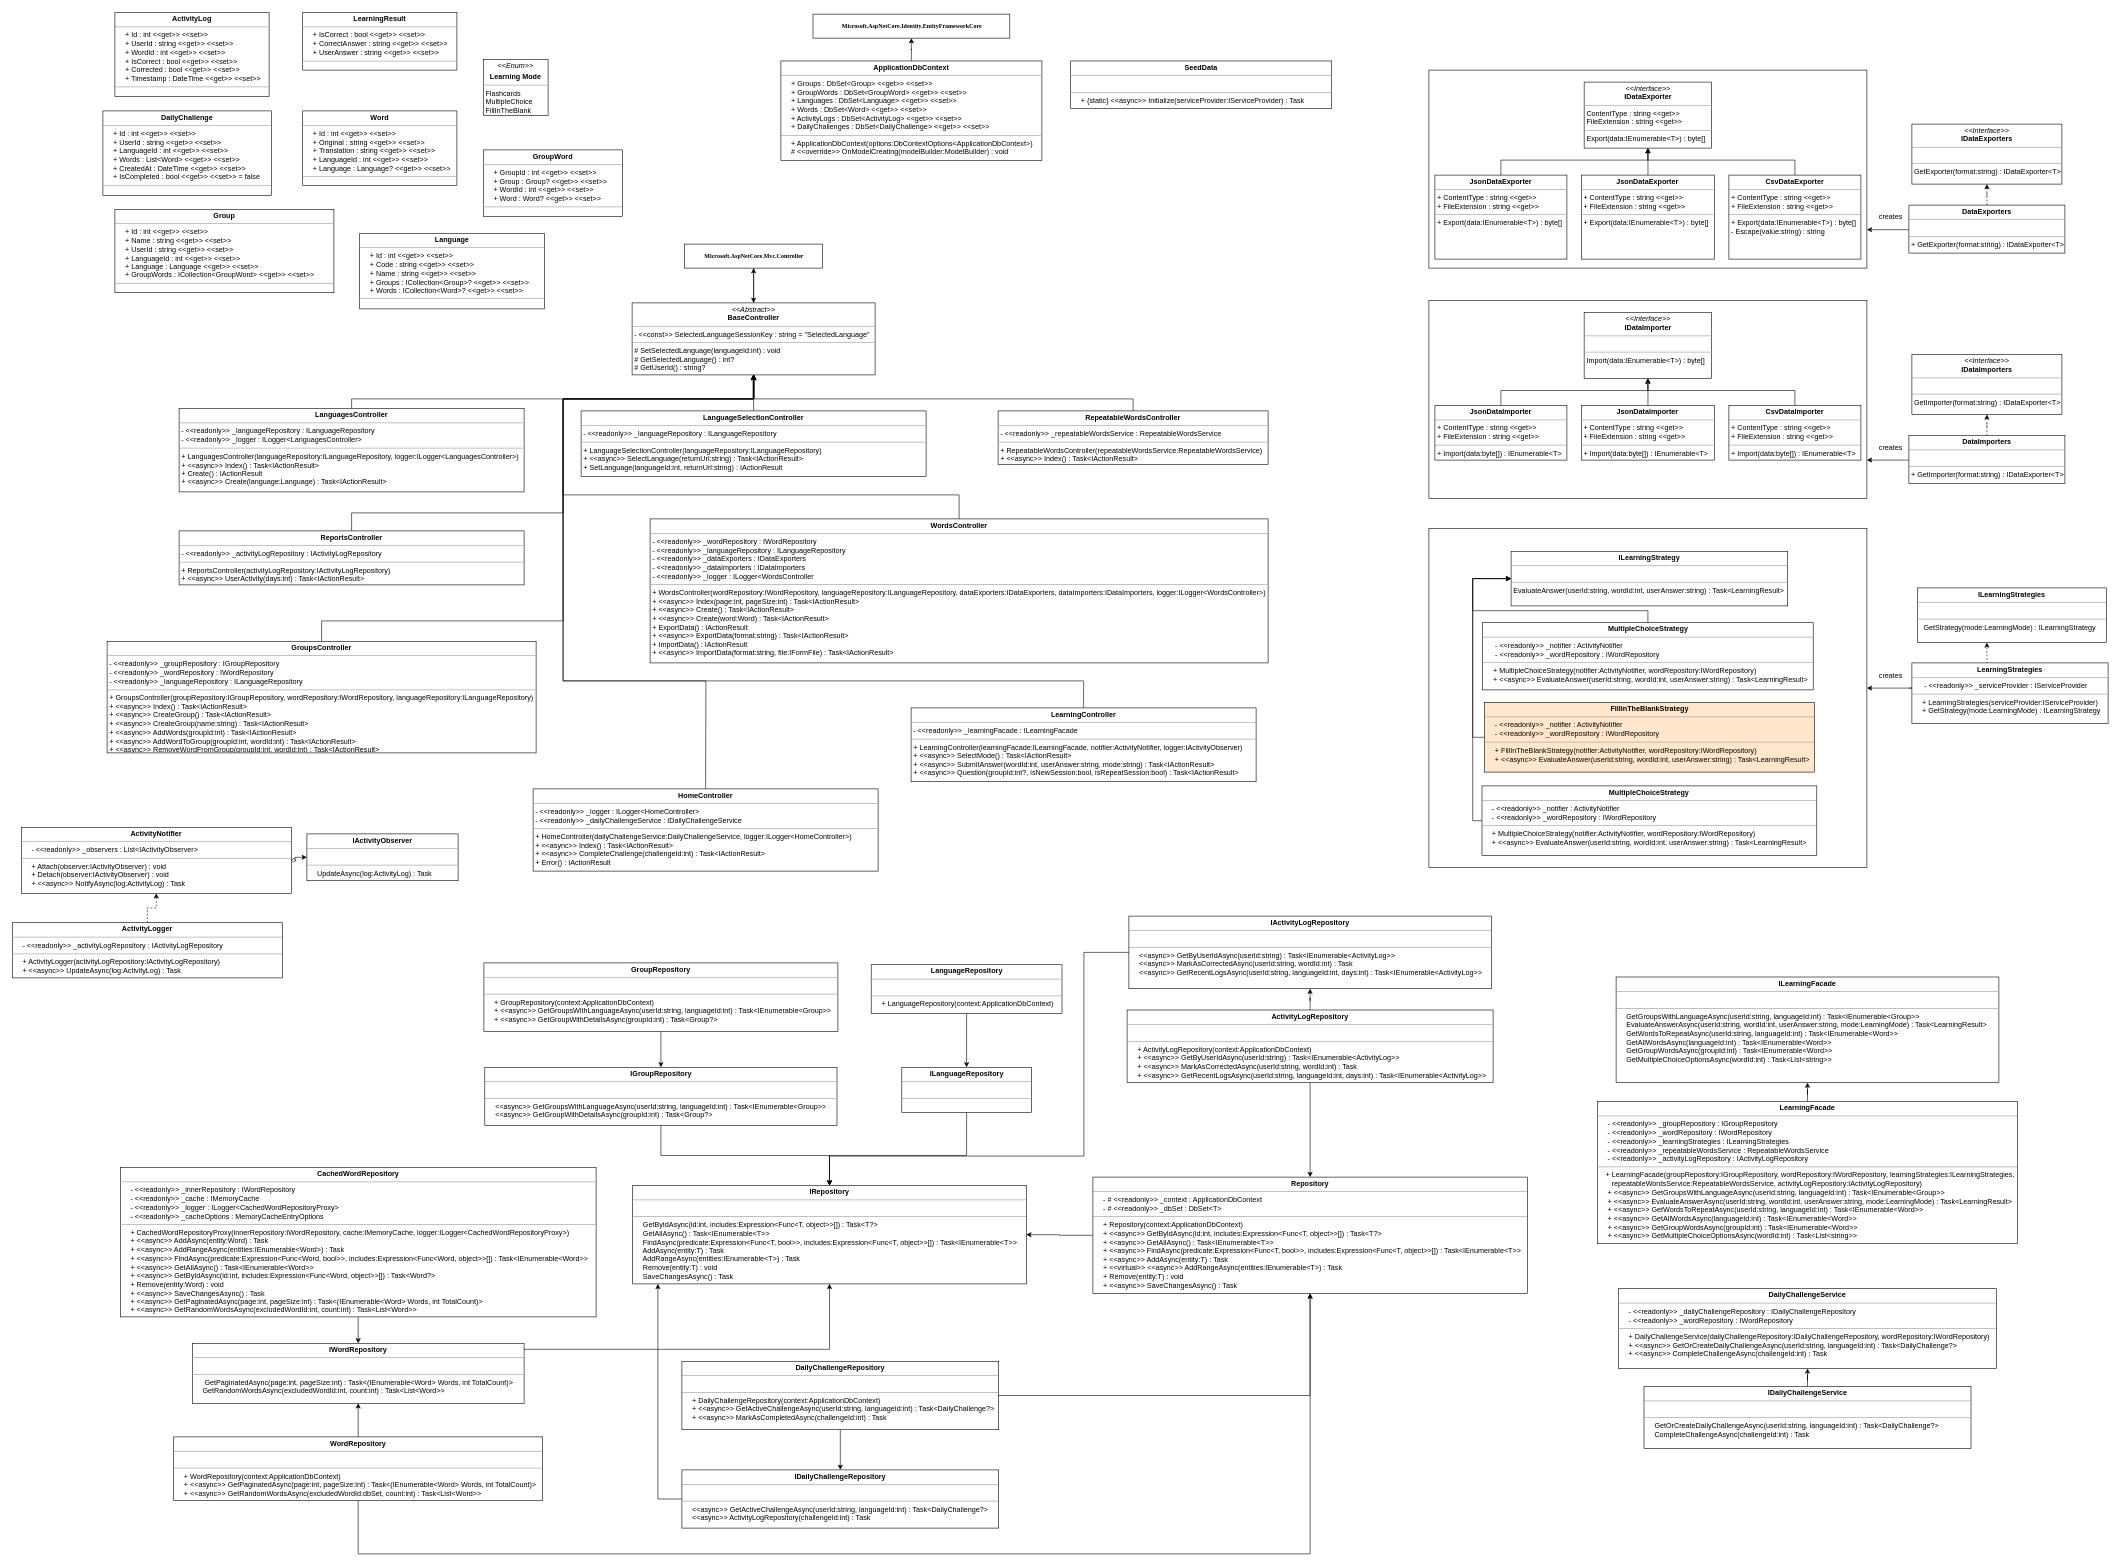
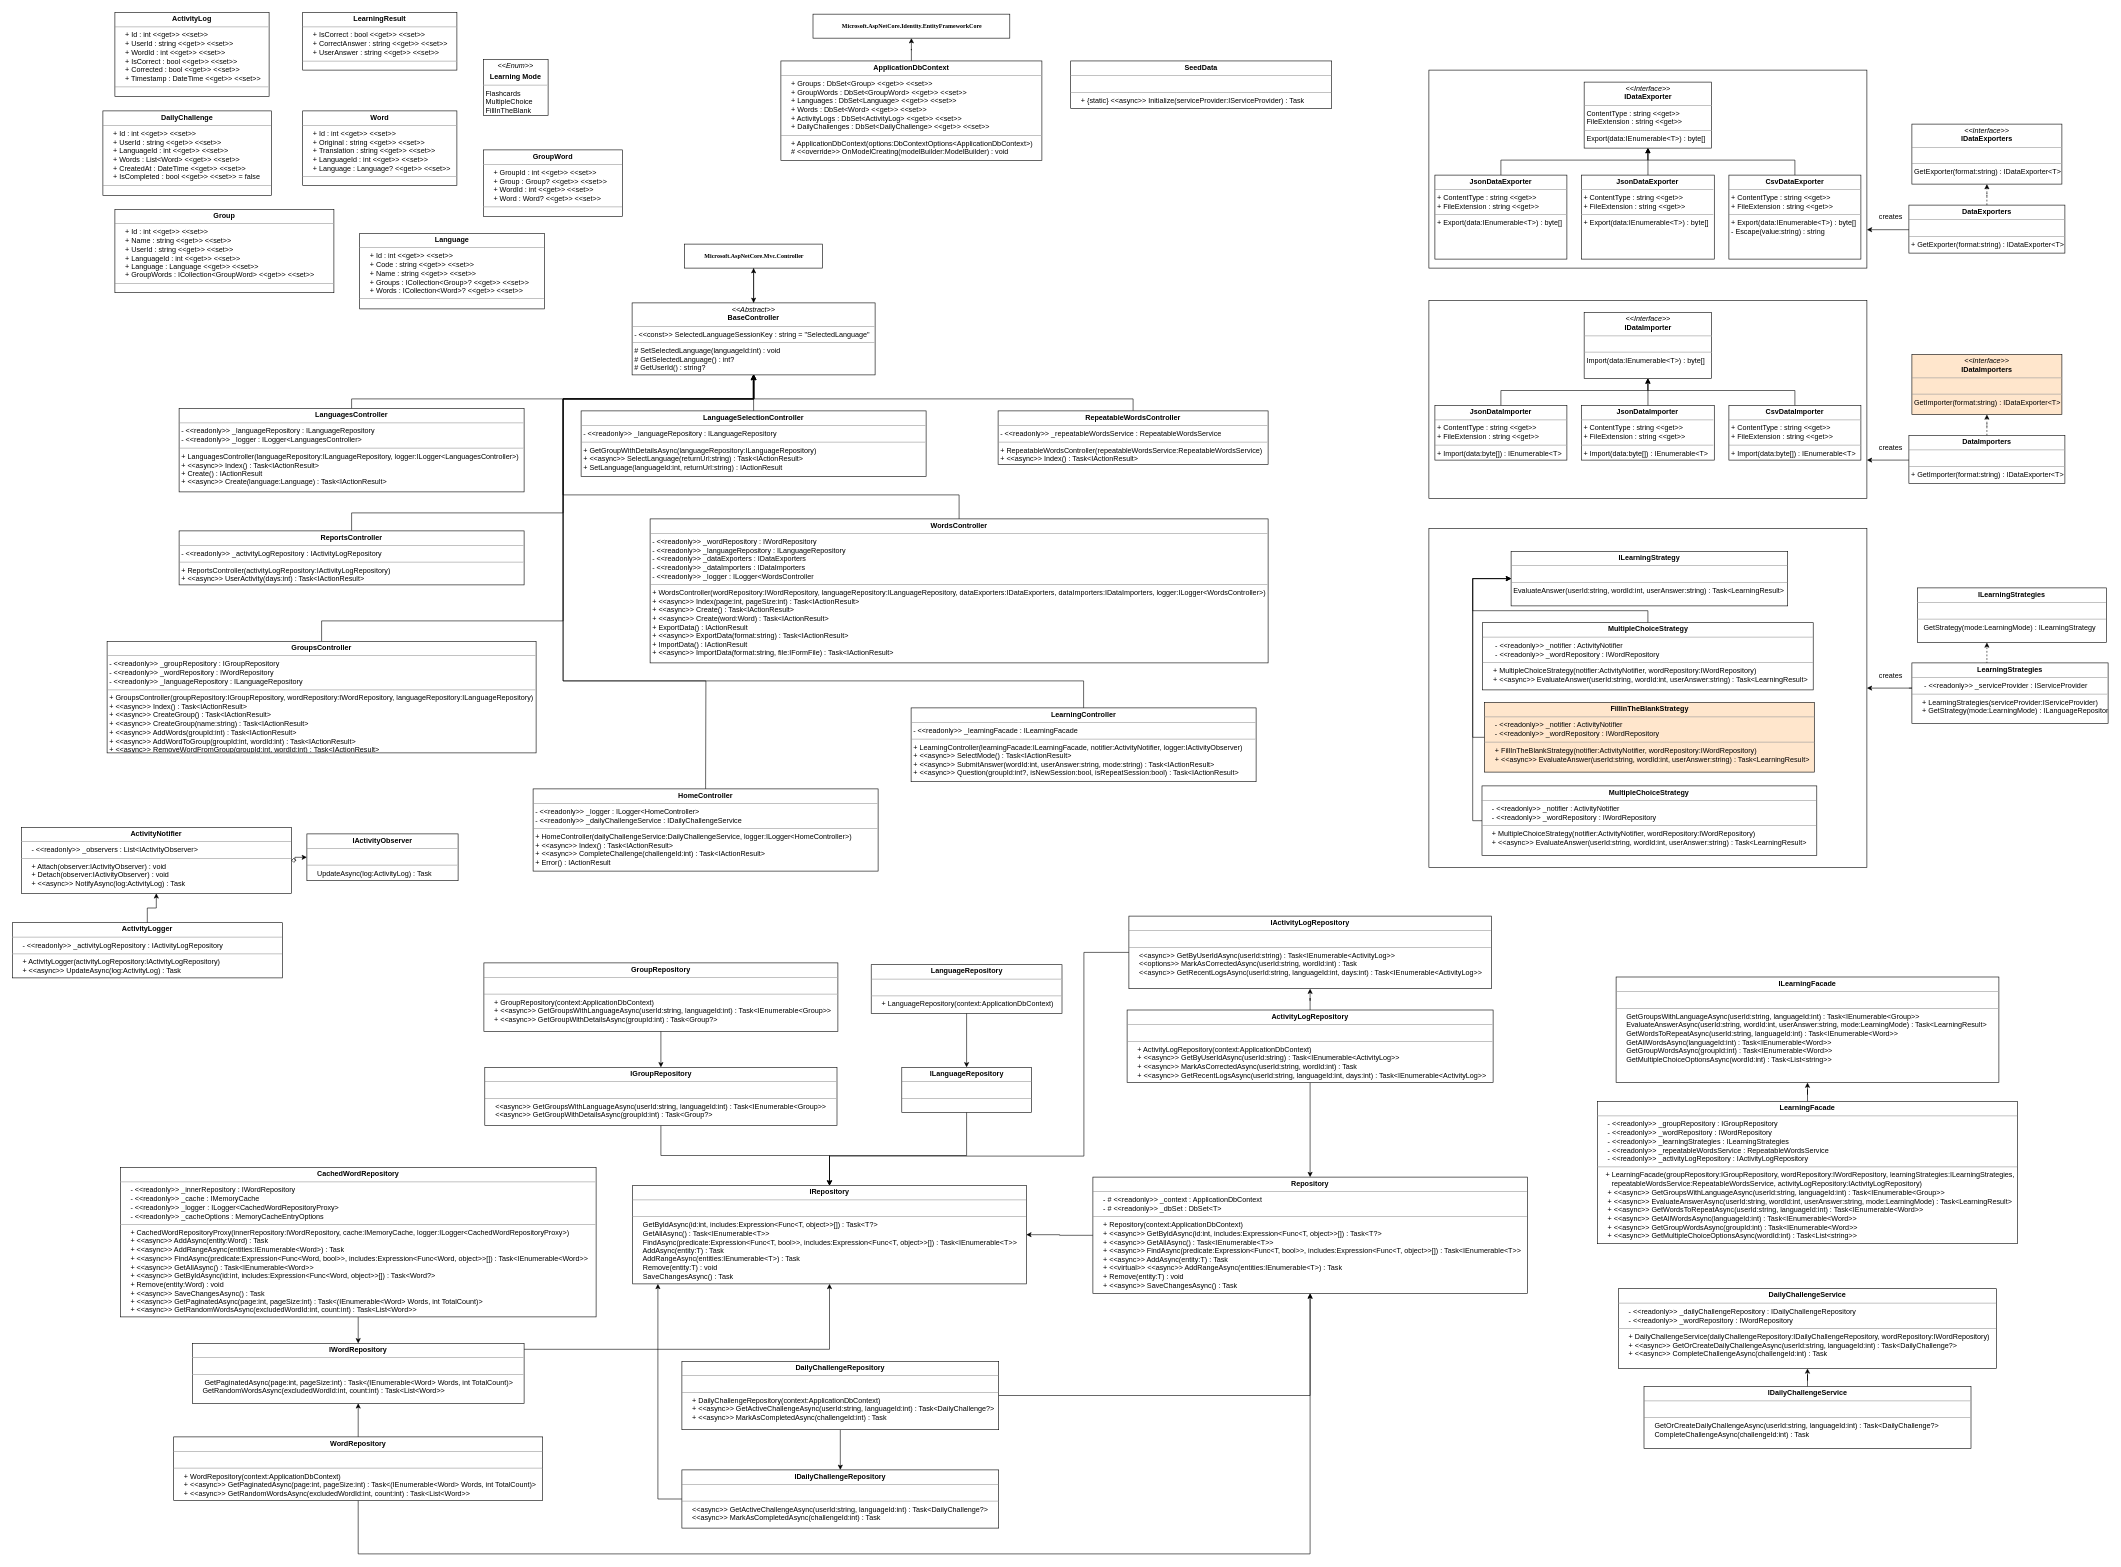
(1987, 384) -> (1987, 384)
(712, 432) -> (707, 432)
(2013, 680) -> (2014, 680)
(149, 908) -> (149, 908)
(1318, 933) -> (1318, 933)
(363, 1454) -> (363, 1454)
(842, 1483) -> (842, 1483)
